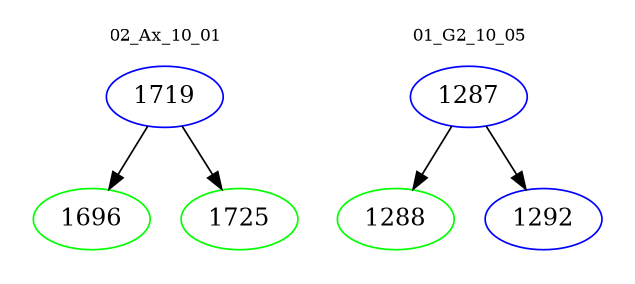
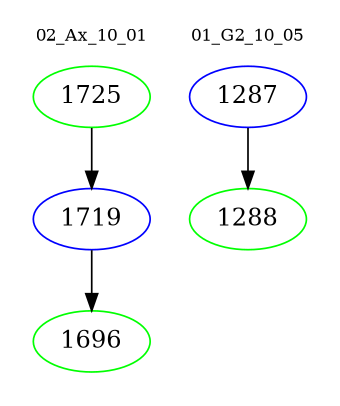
(197, 150) -> (92, 150)
(544, 219) -> none
